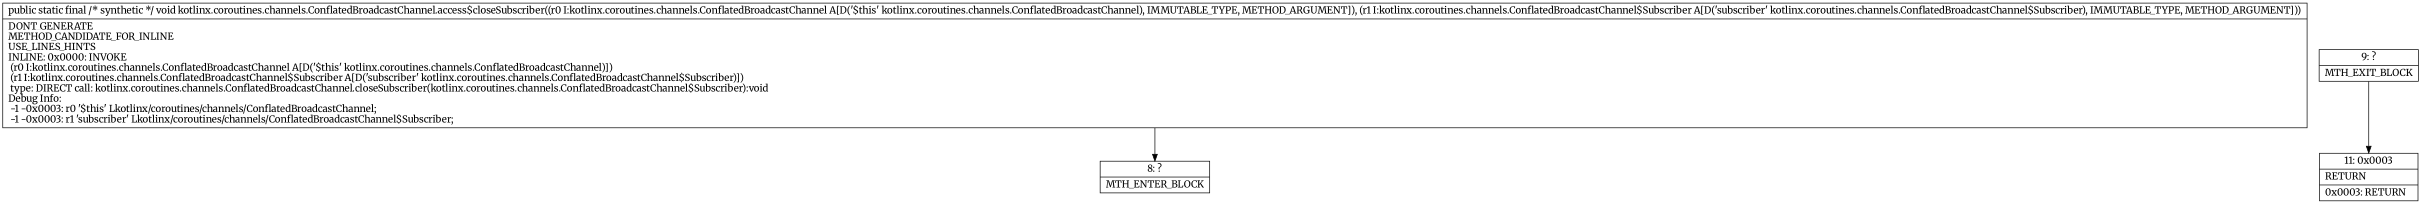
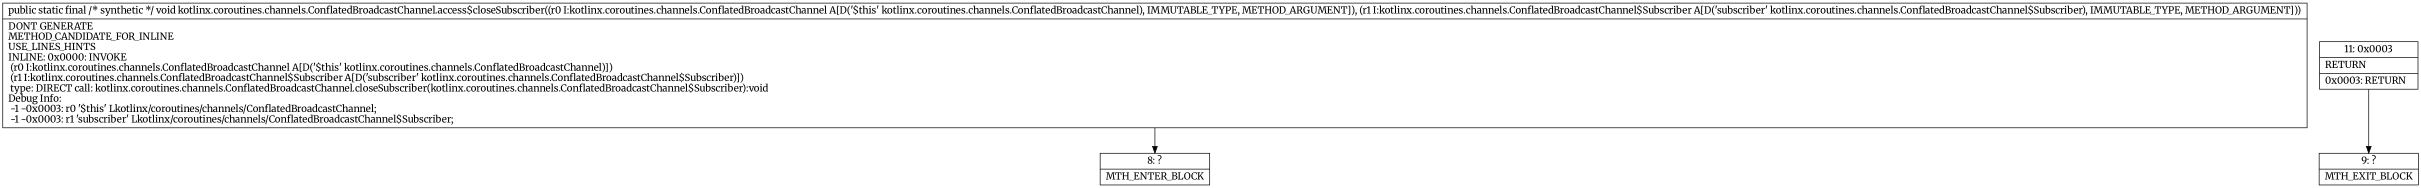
(2369, 114) -> (2369, 118)
